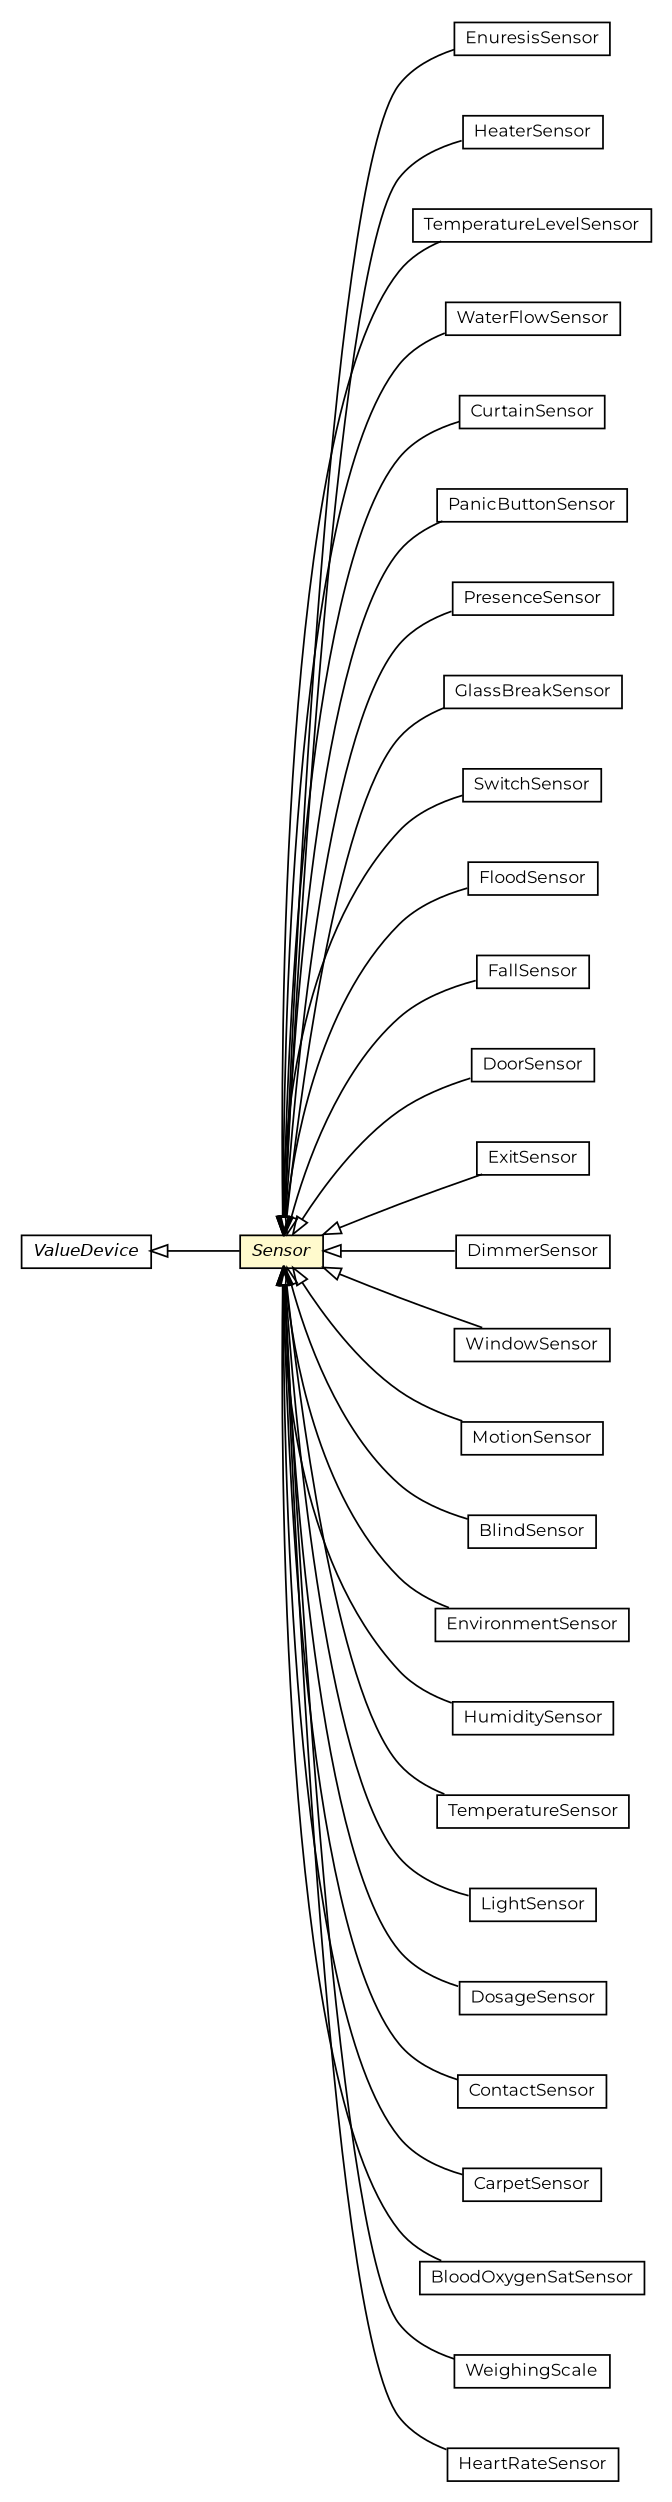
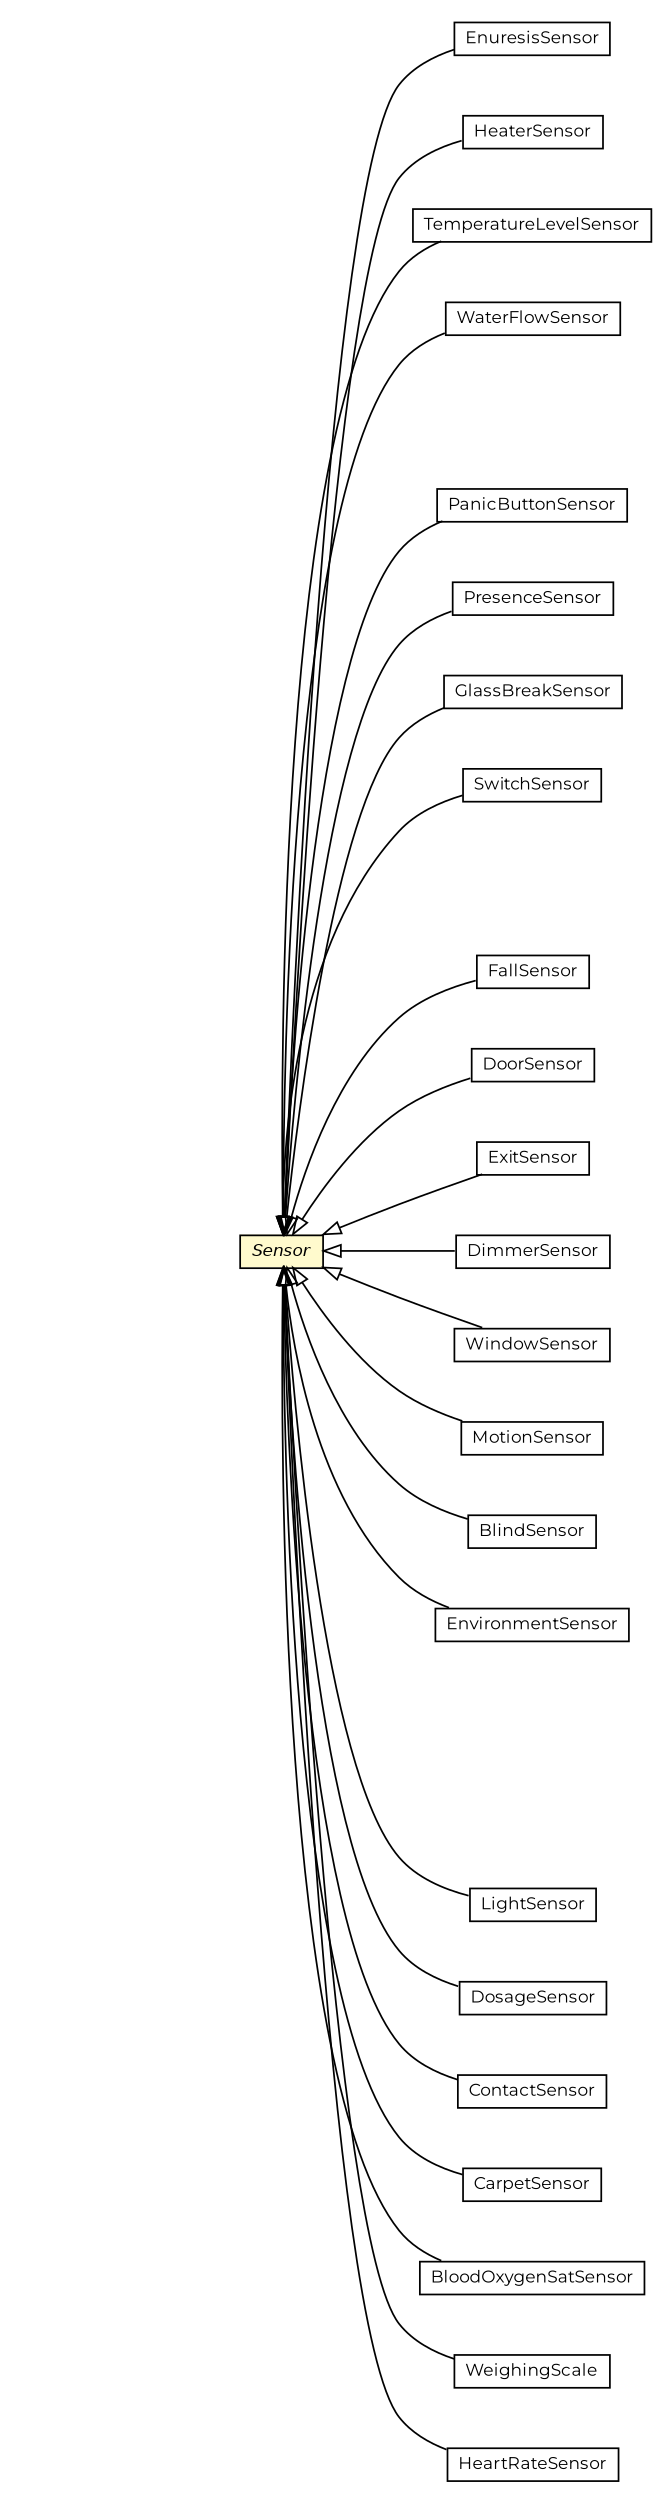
(532, 411) -> none
(532, 878) -> none
(86, 1251) -> none
(532, 1717) -> none
(532, 1811) -> none
